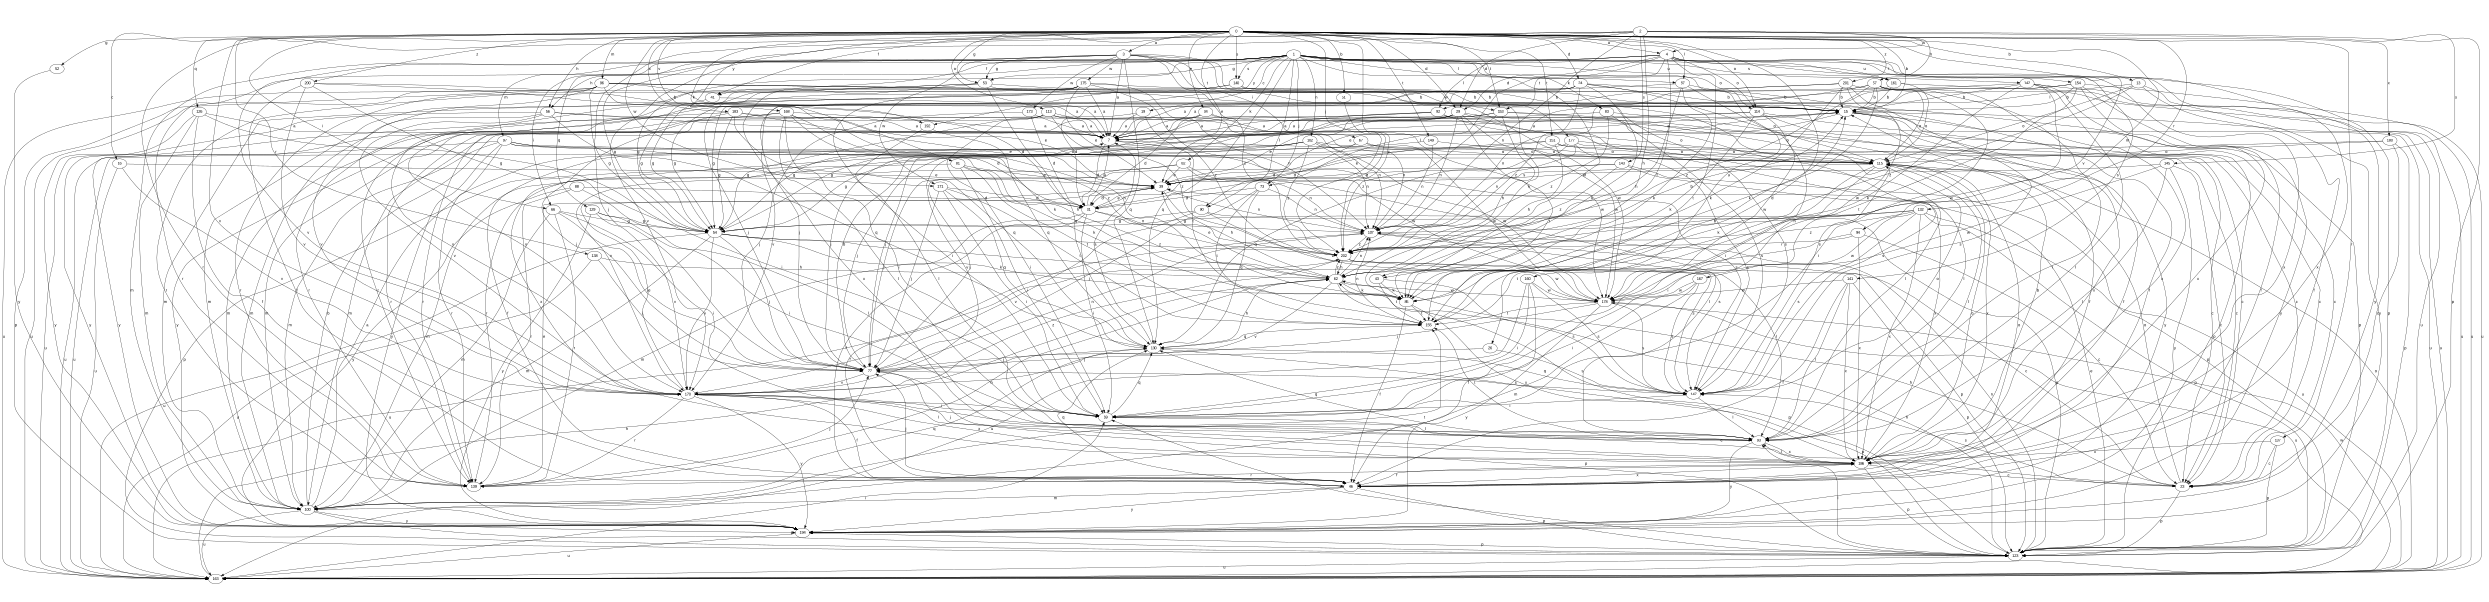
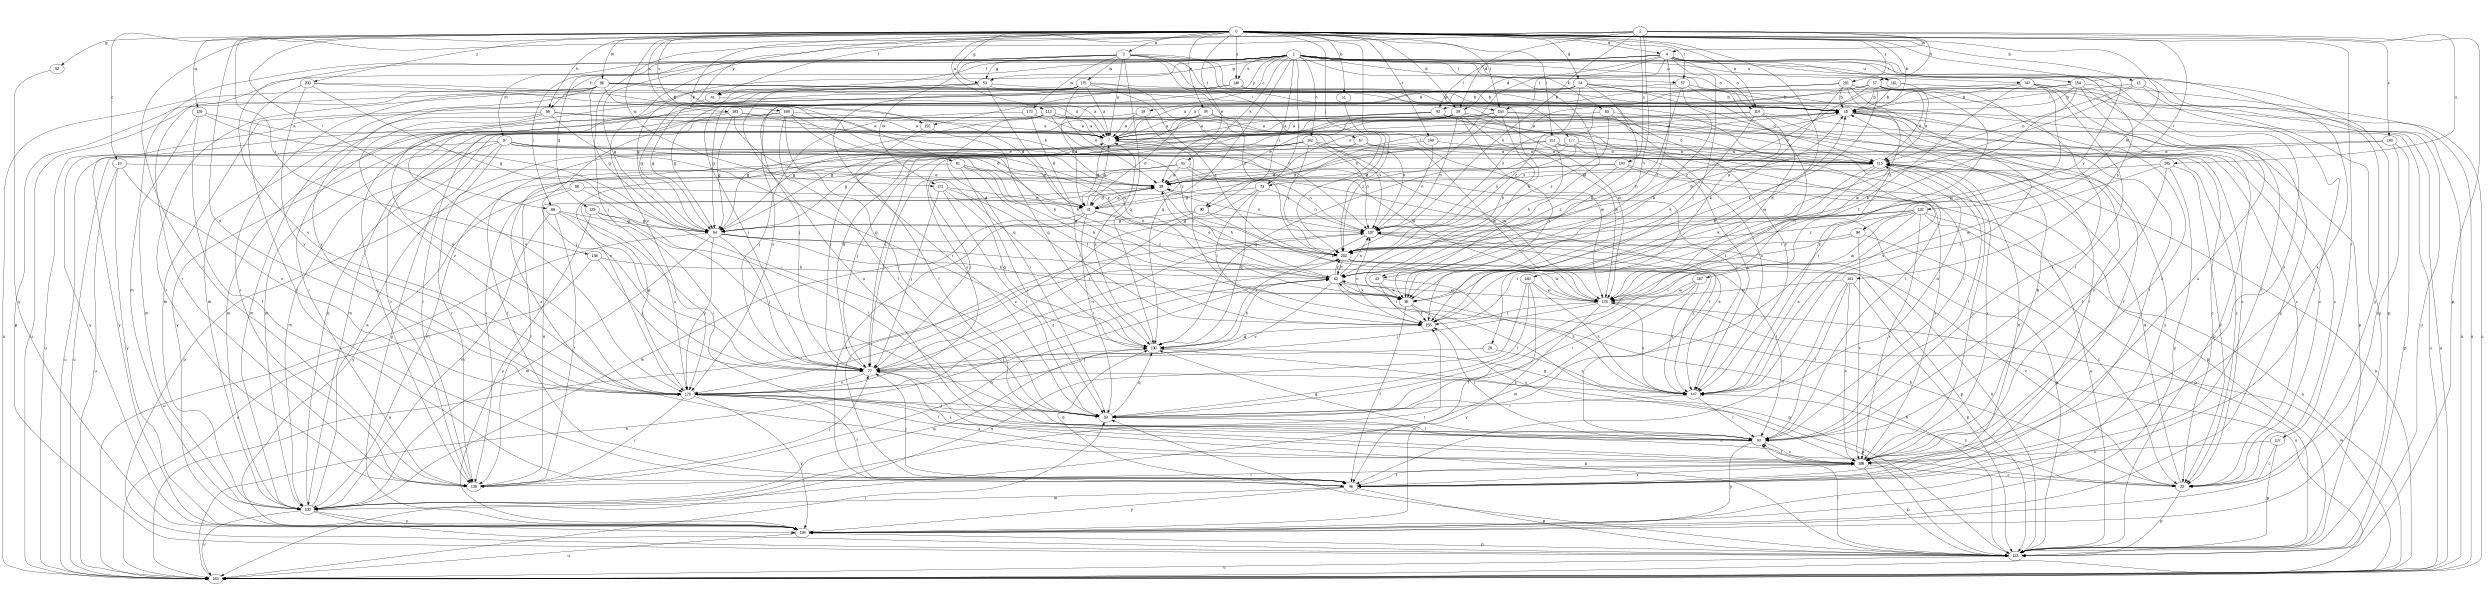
(1358, 244) -> (1266, 281)
(181, 522) -> (199, 507)
